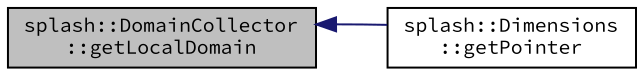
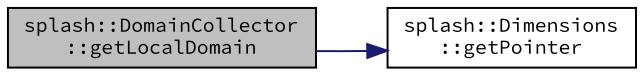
(362, 24) -> (342, 51)
